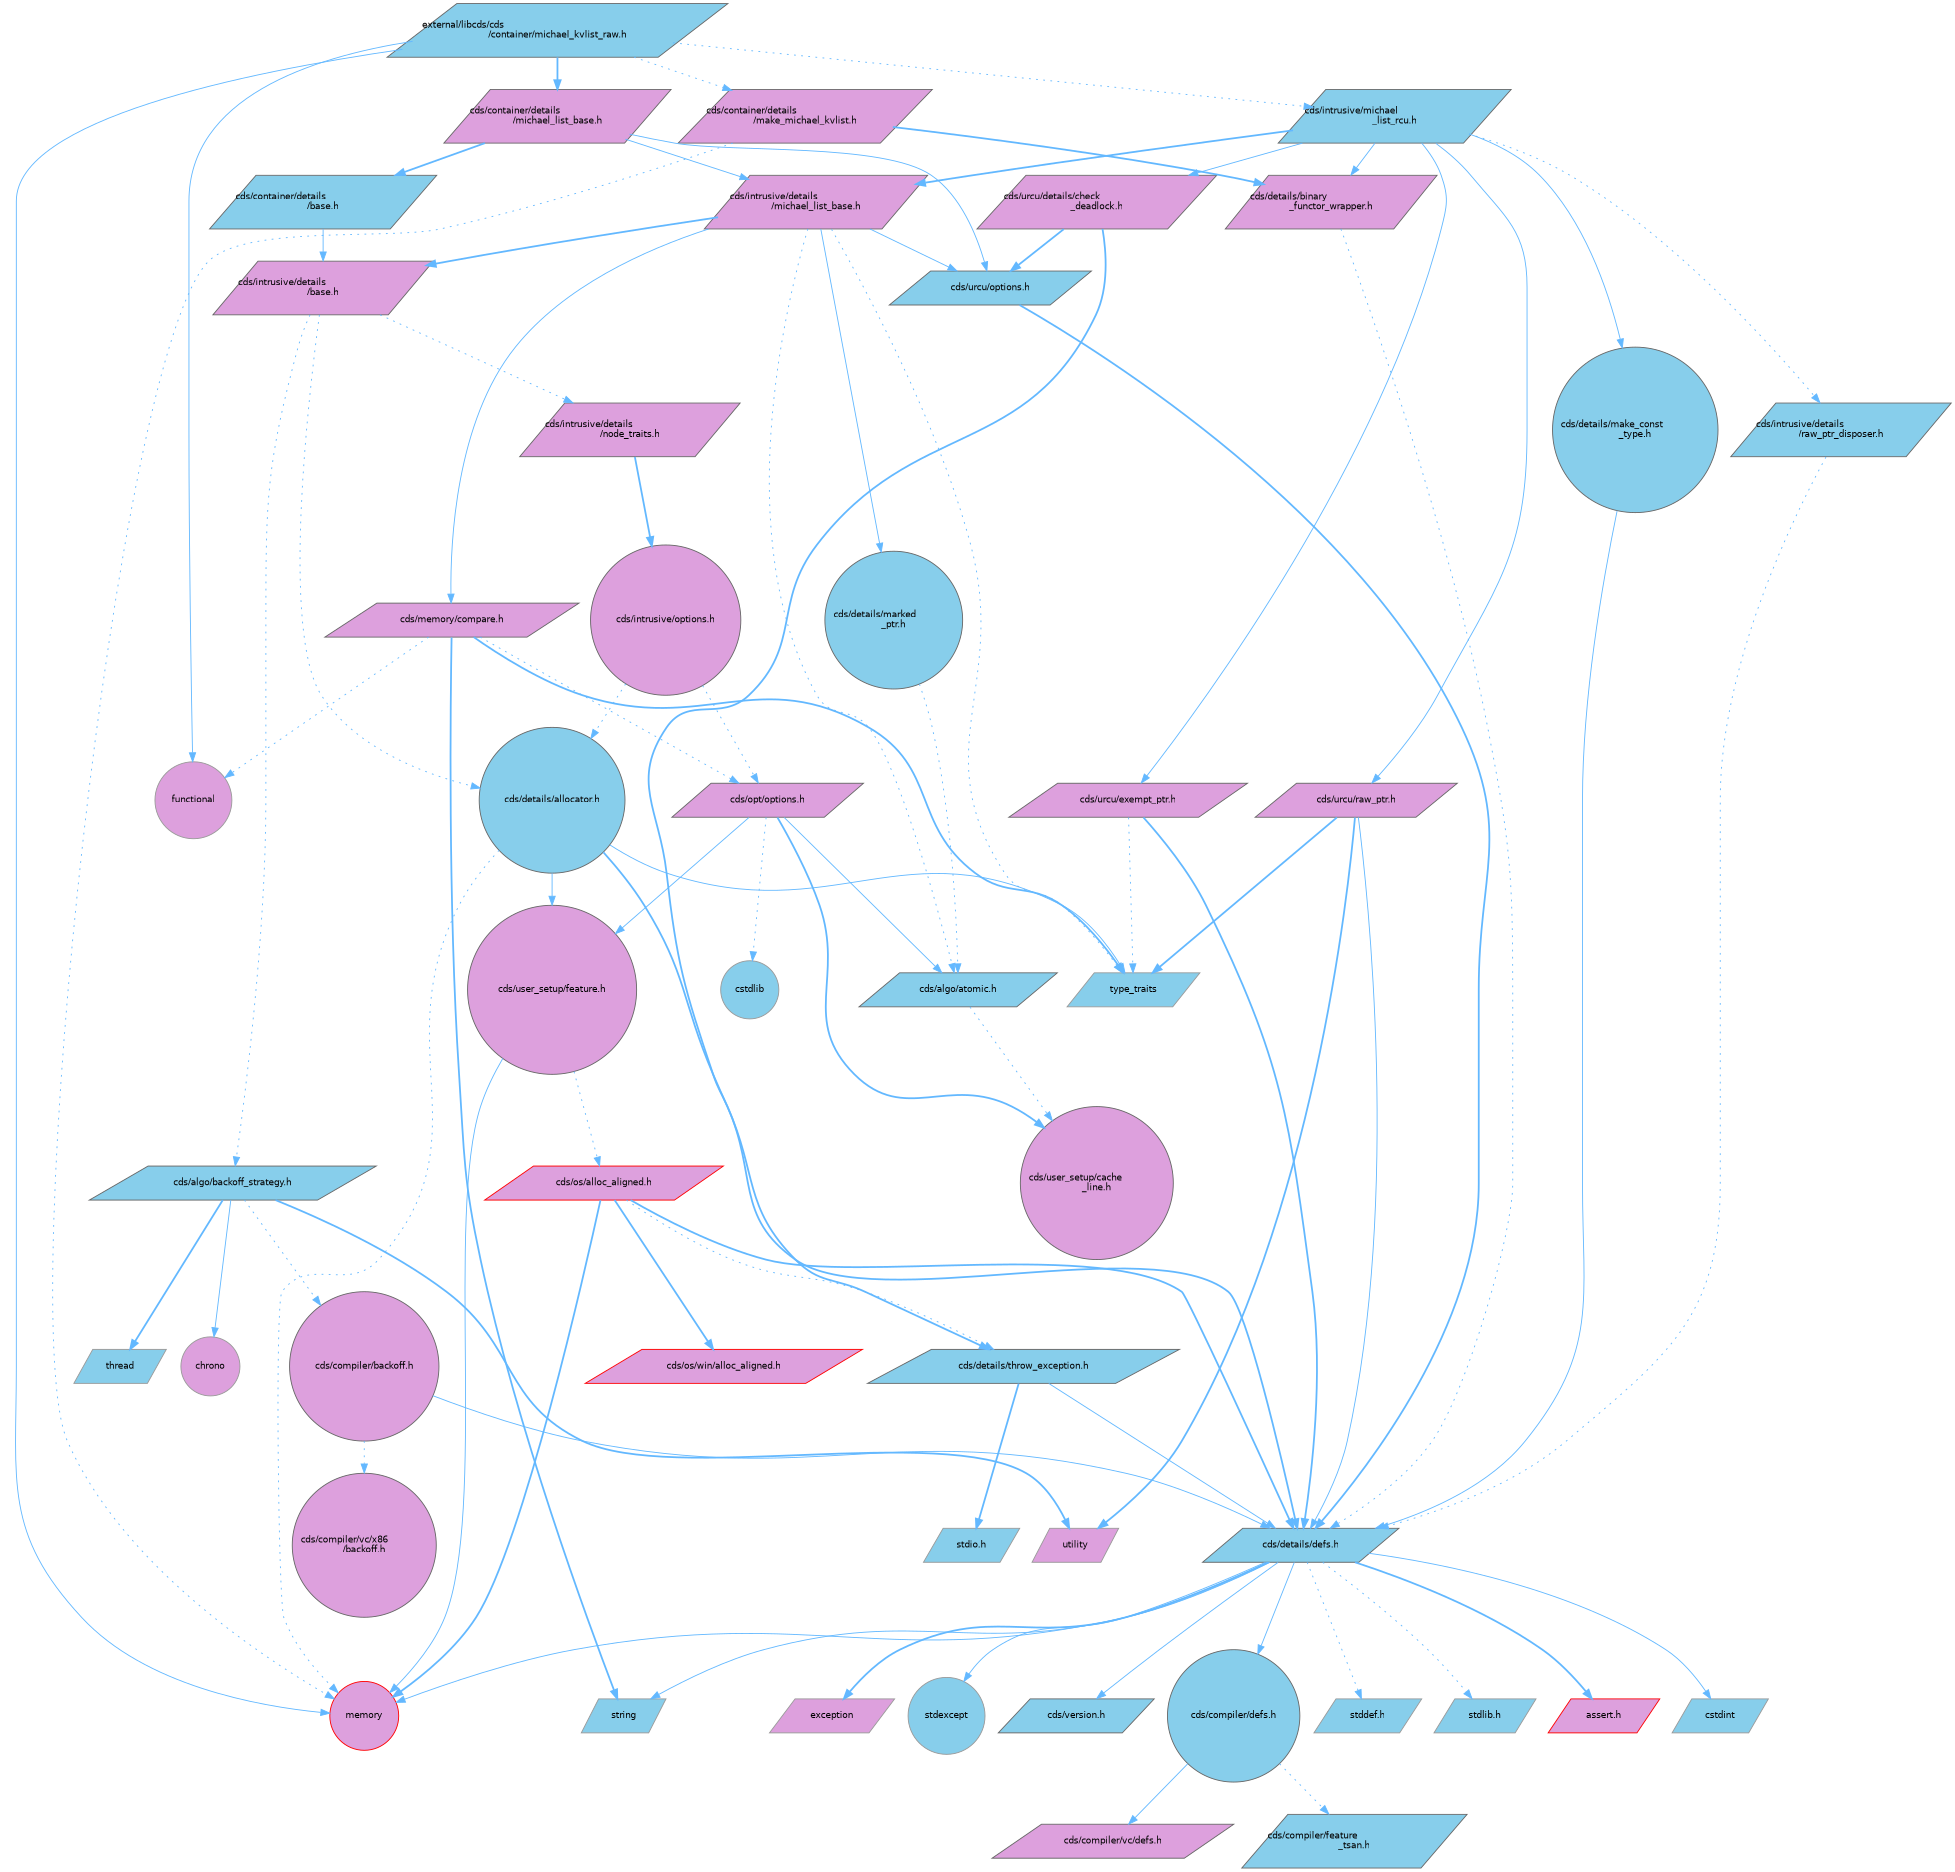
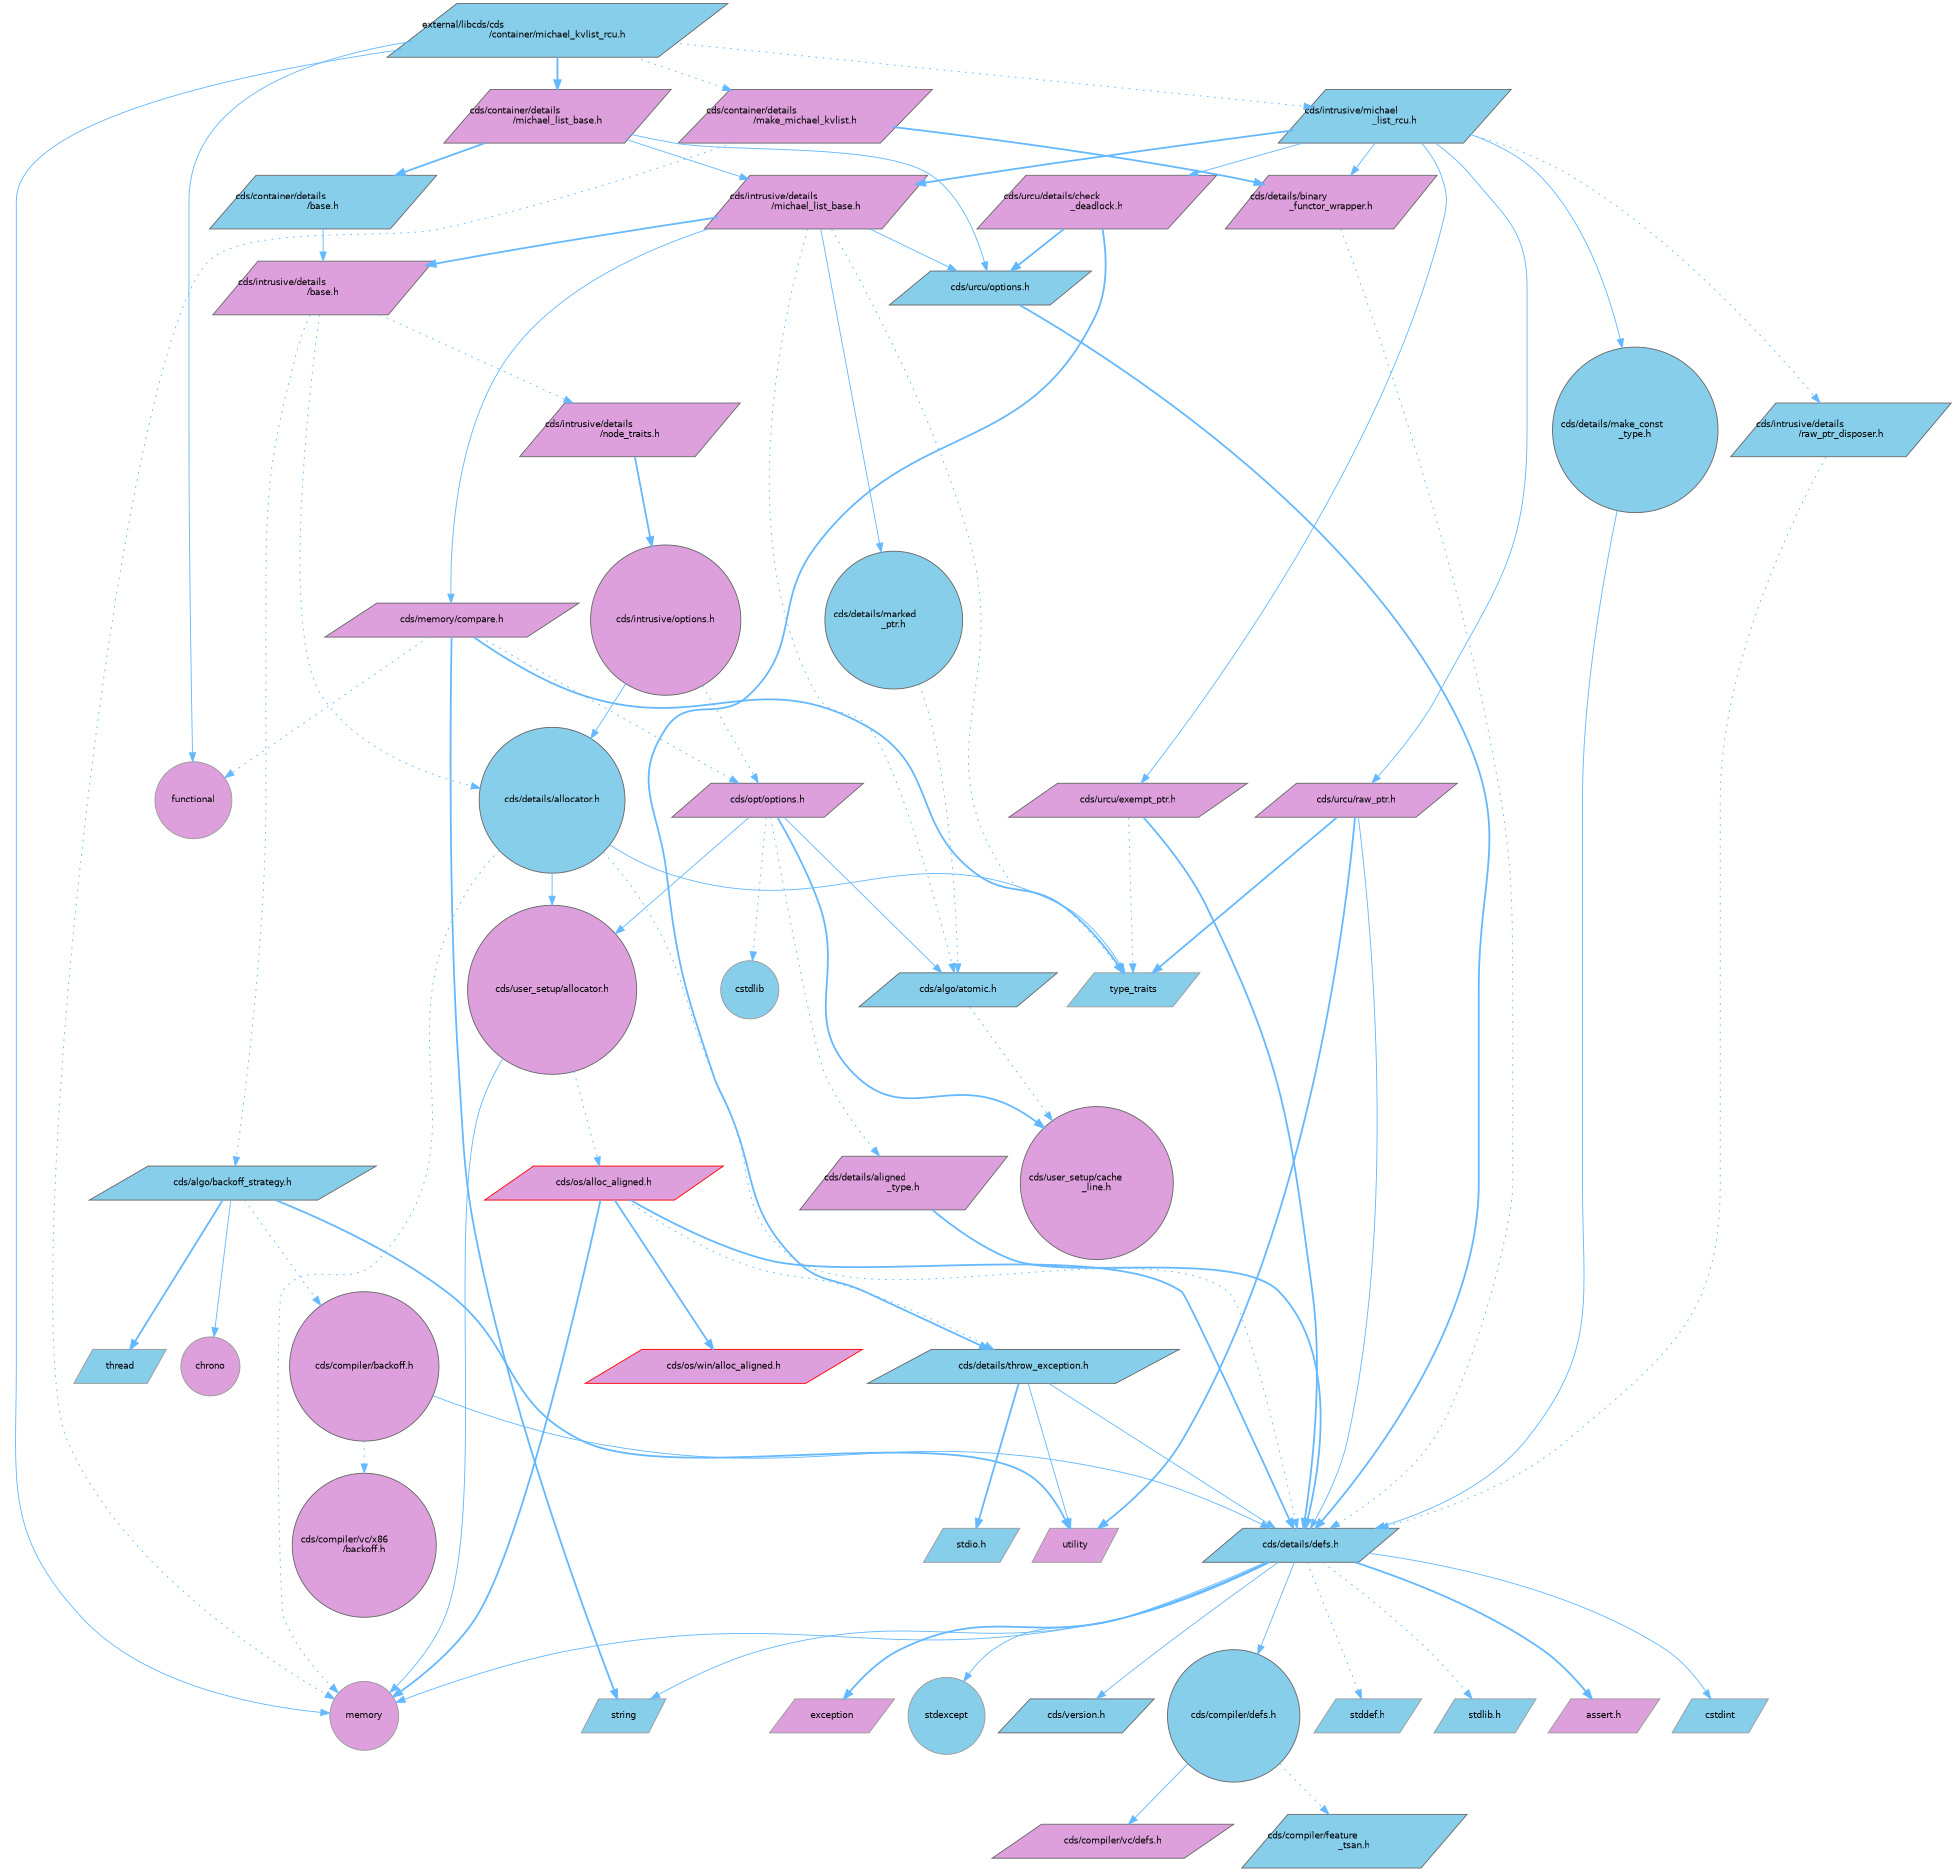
(557, 30) -> (557, 30)
(606, 715) -> (606, 715)
(552, 990) -> (552, 990)
none -> (904, 1183)
(903, 1279) -> (903, 1279)
none -> (1048, 1452)
(364, 1716) -> (364, 1716)
(1604, 1716) -> (1604, 1716)
